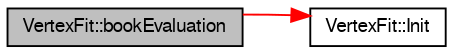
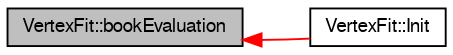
(267, 15) -> (286, 40)
